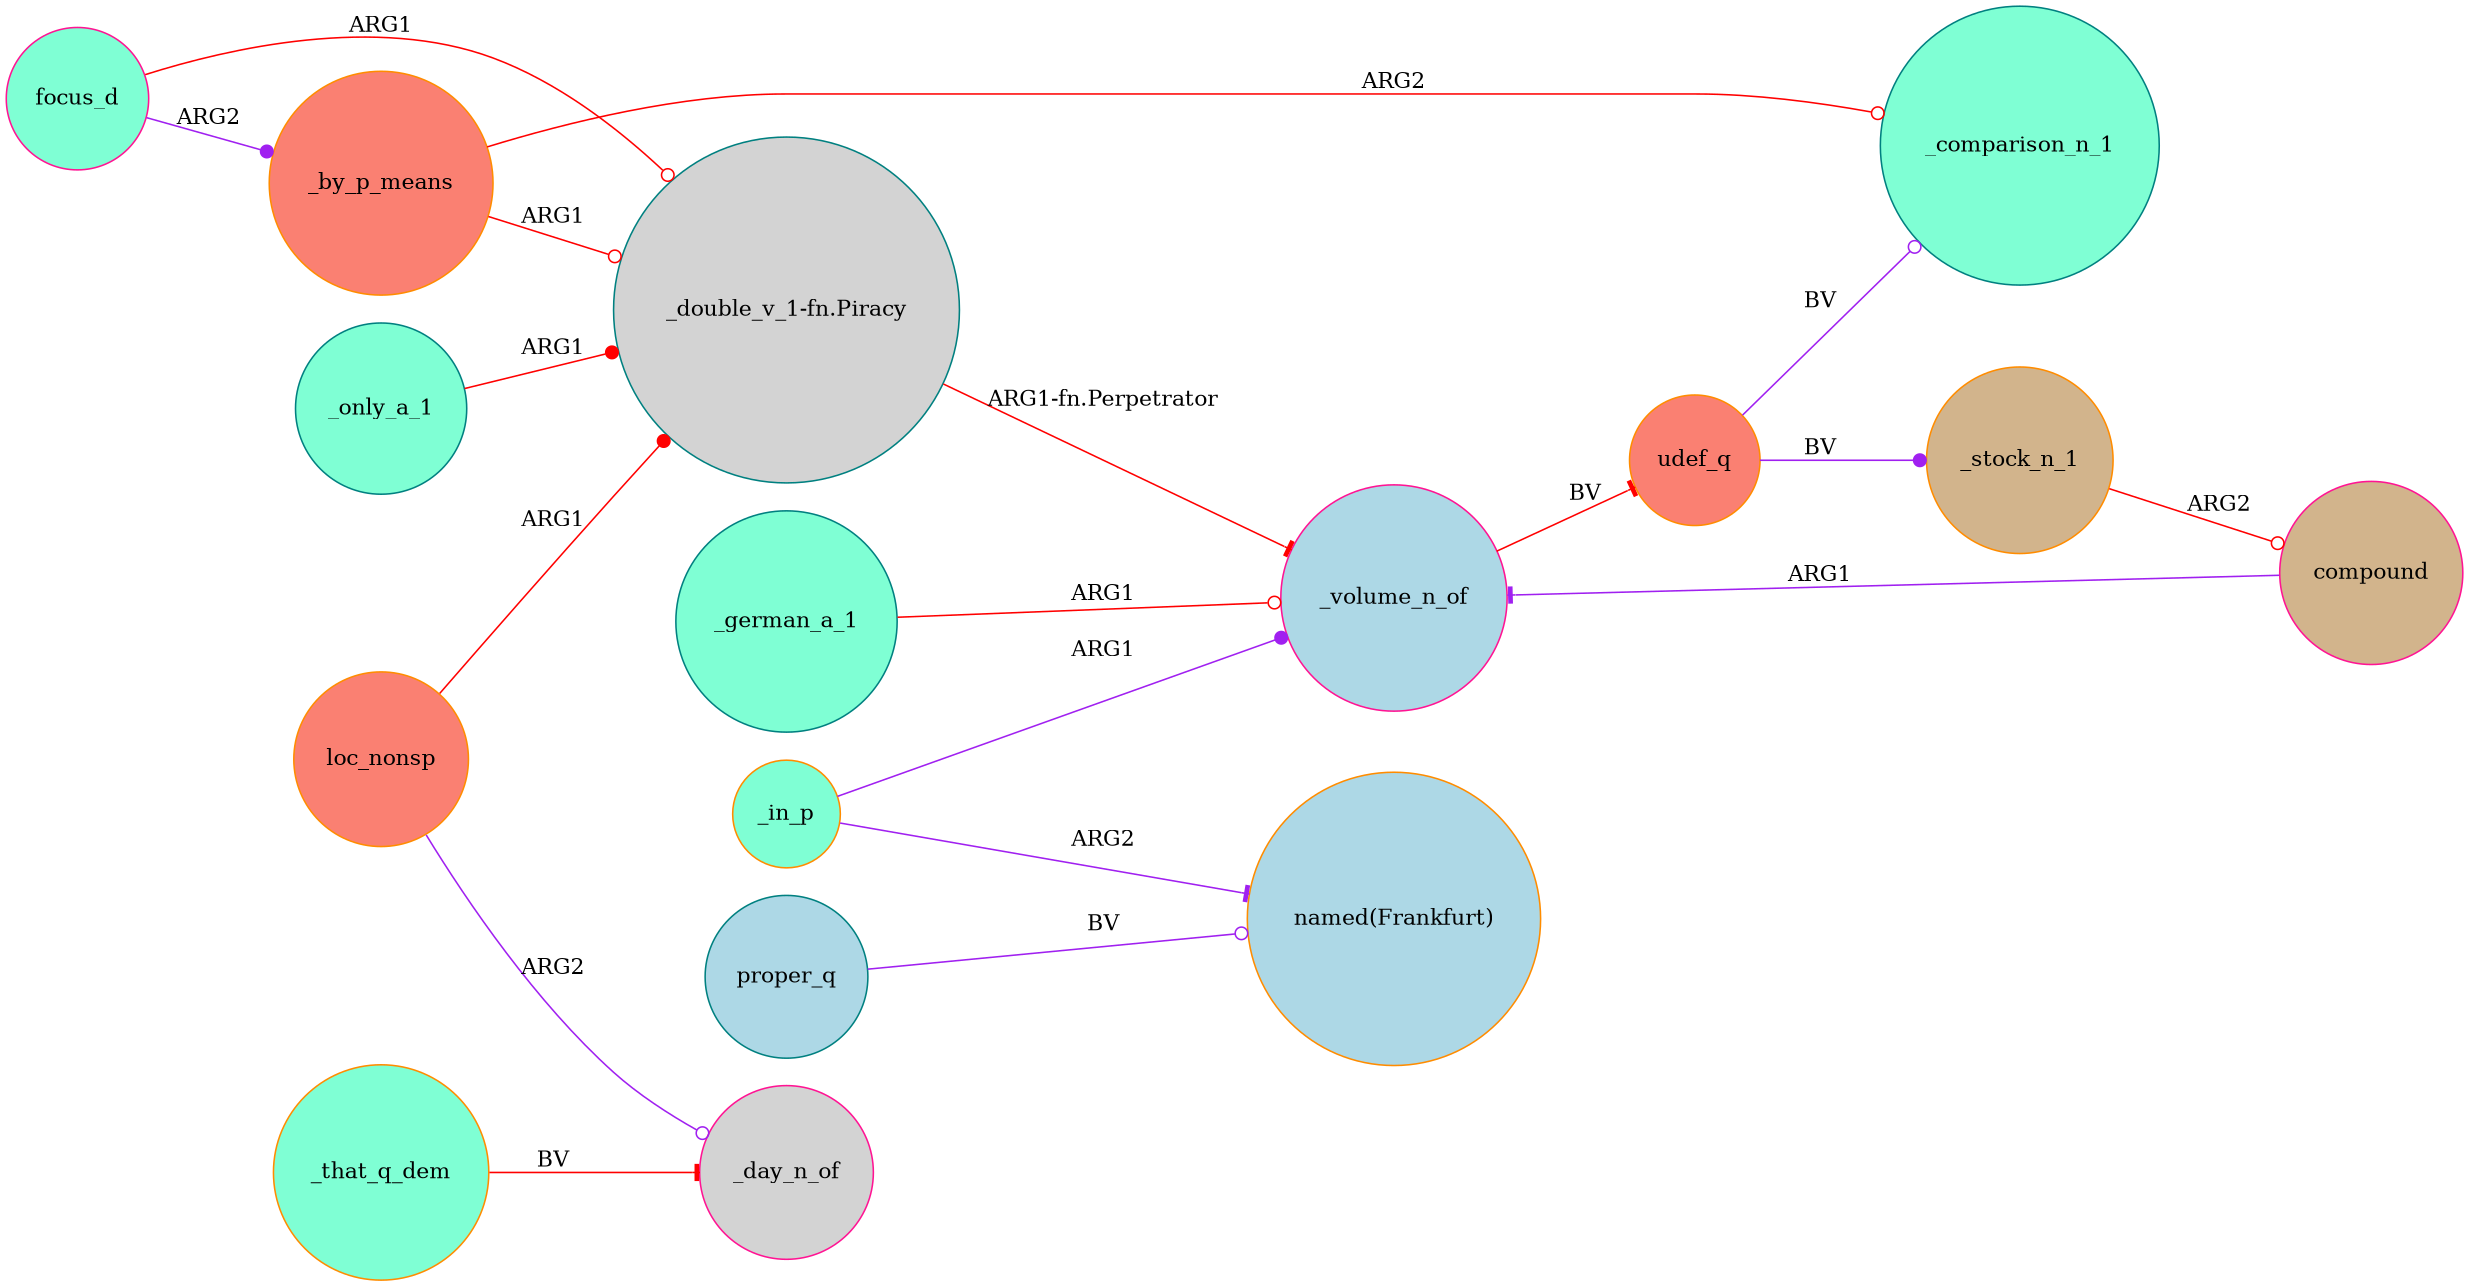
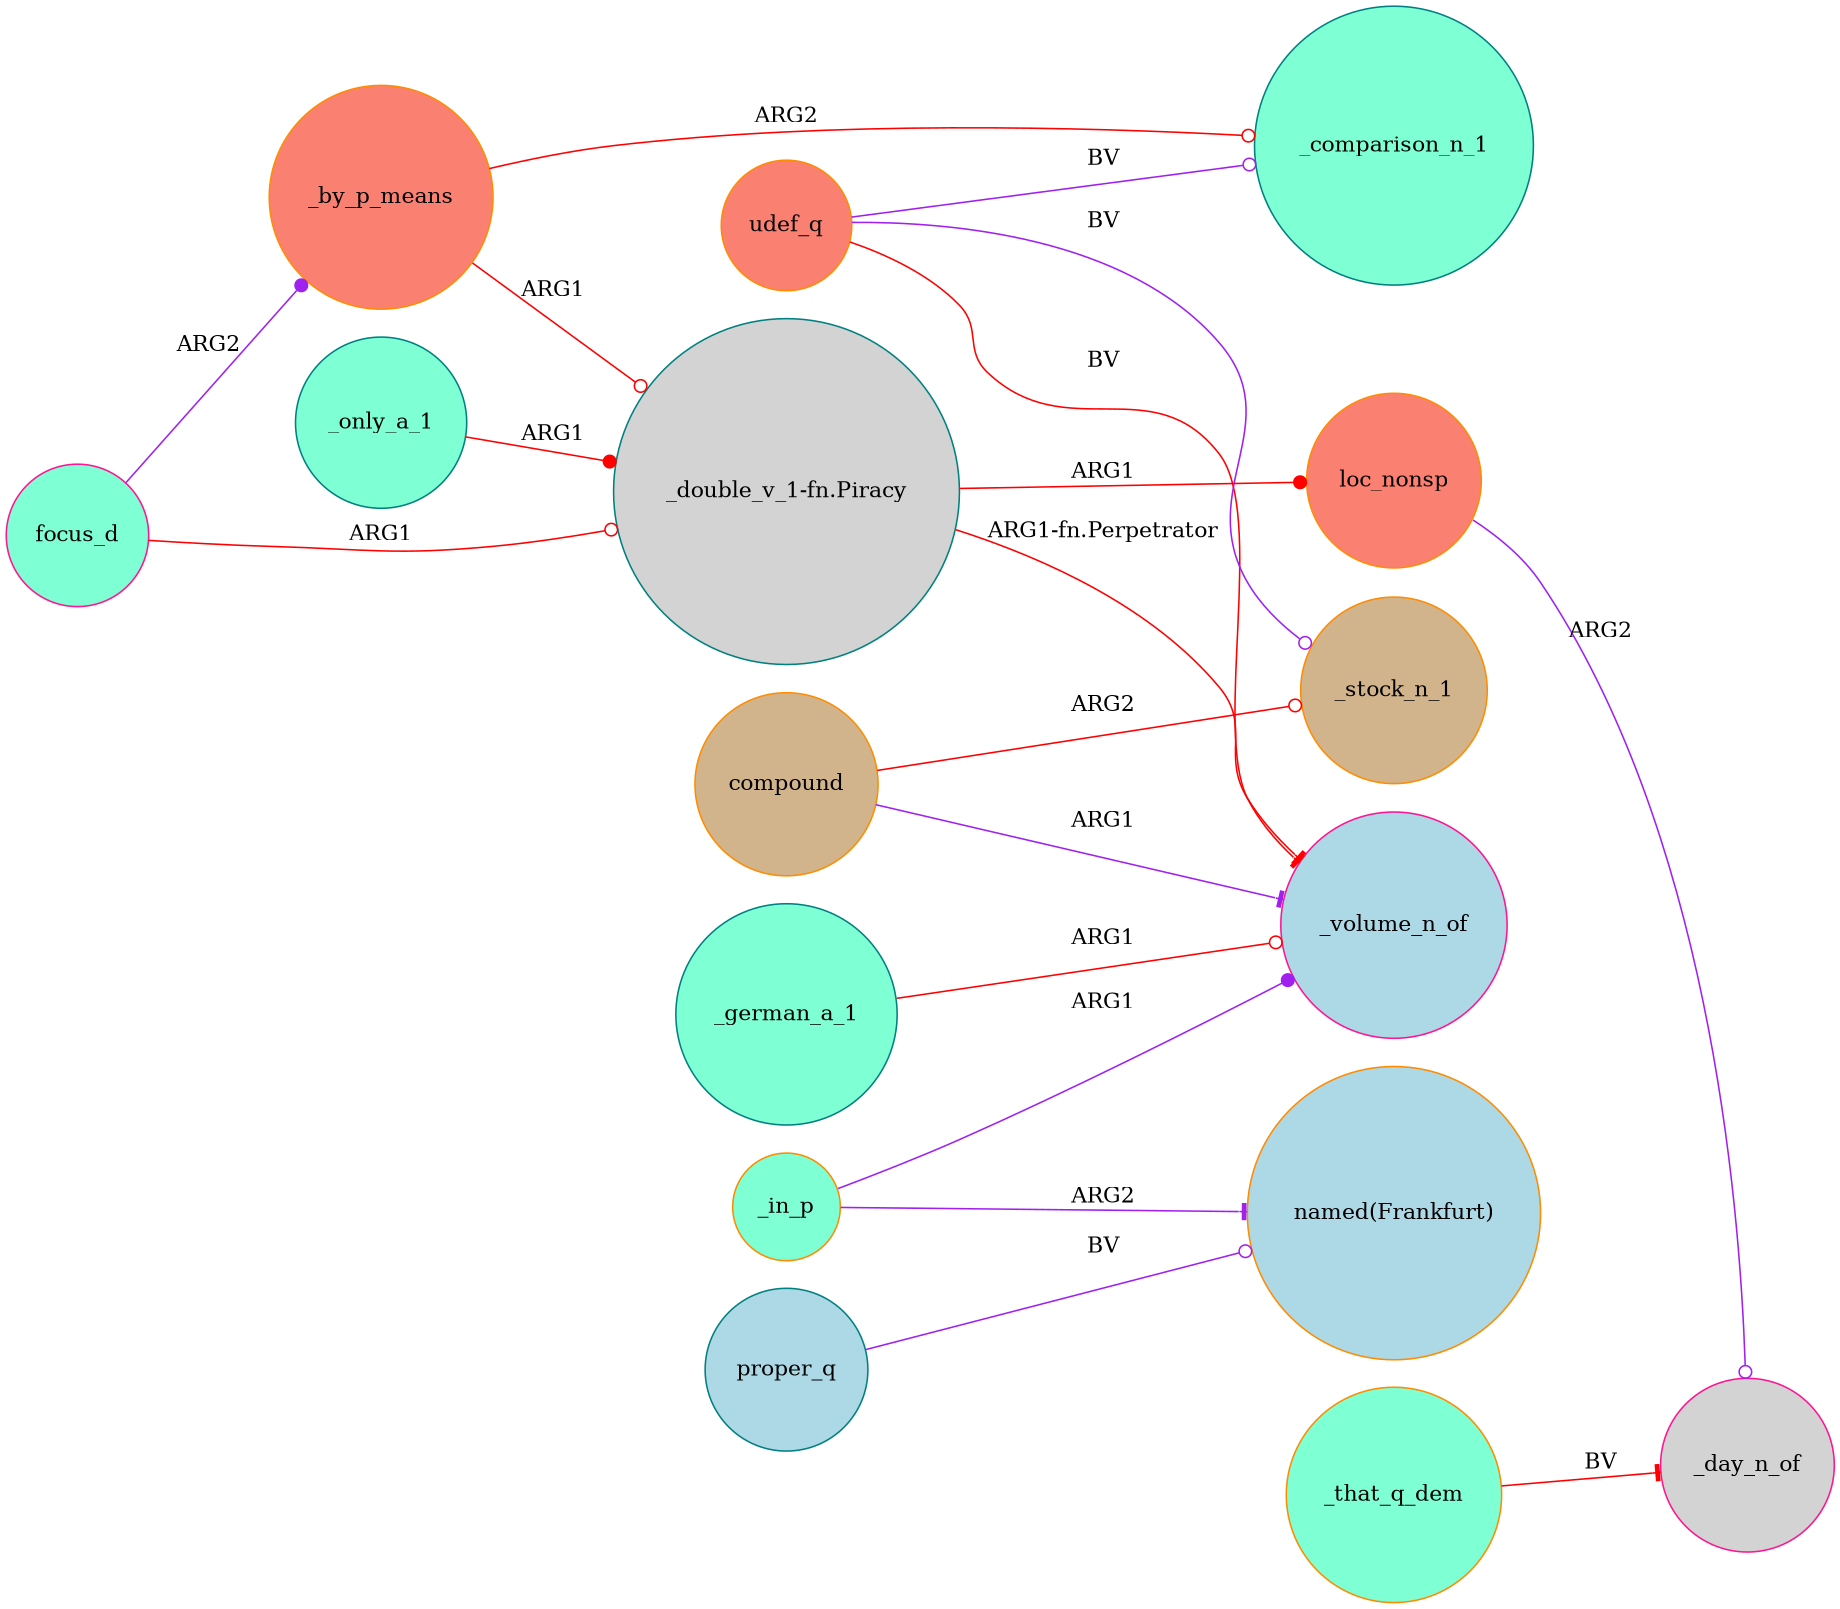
(1837, 460) -> (1194, 319)
(2190, 515) -> (1083, 738)
(1562, 521) -> (1208, 443)
(549, 569) -> (1126, 485)
(2371, 573) -> (787, 784)
